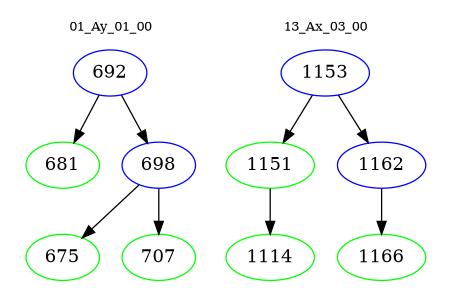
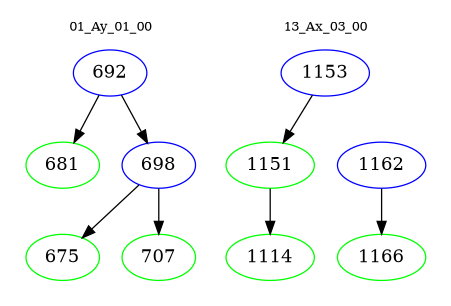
(350, 113) -> none
